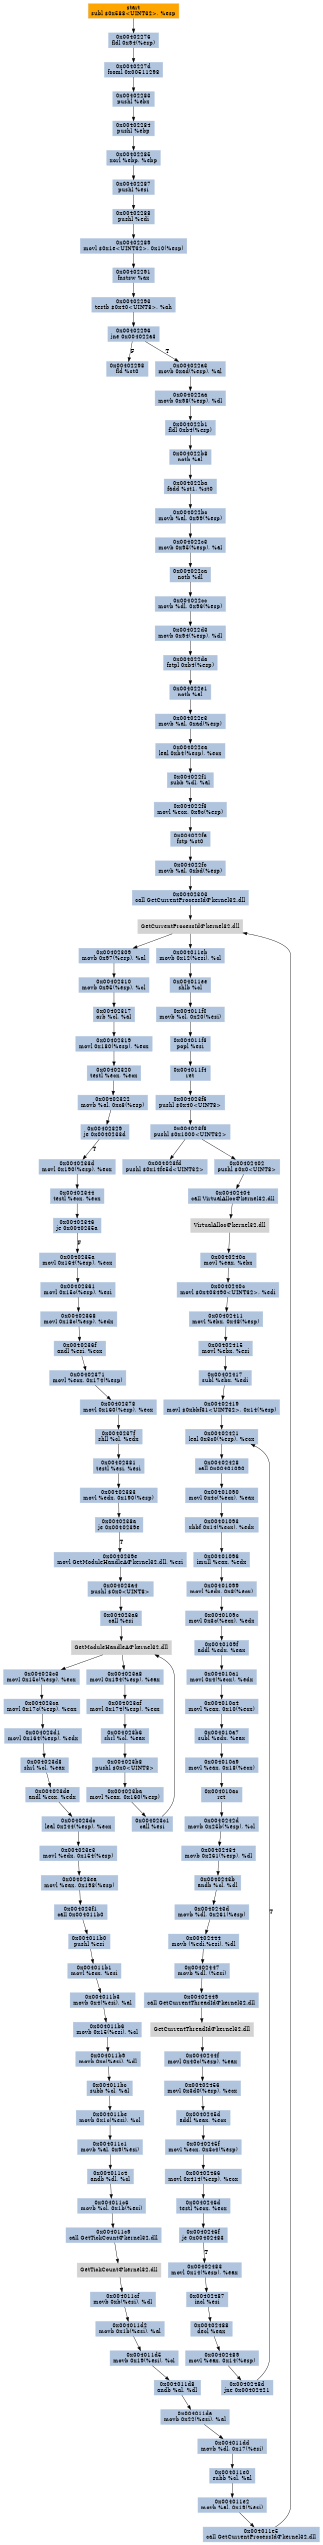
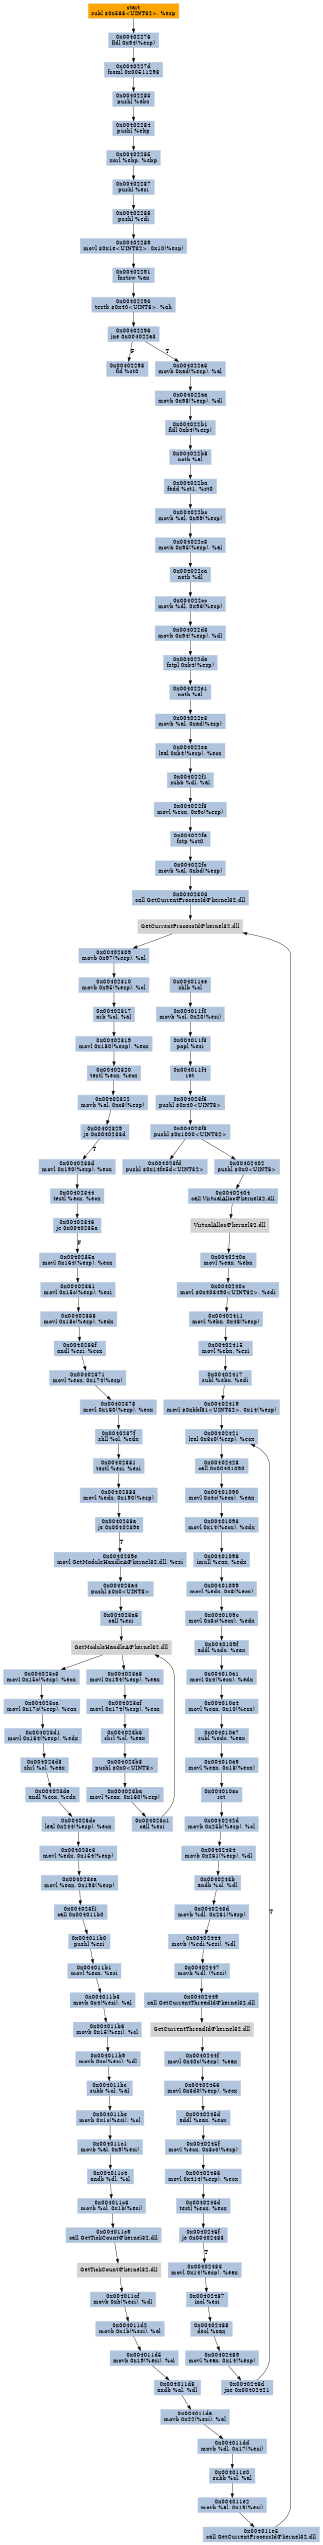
(190, 956) -> none
(222, 1525) -> (222, 1525)
